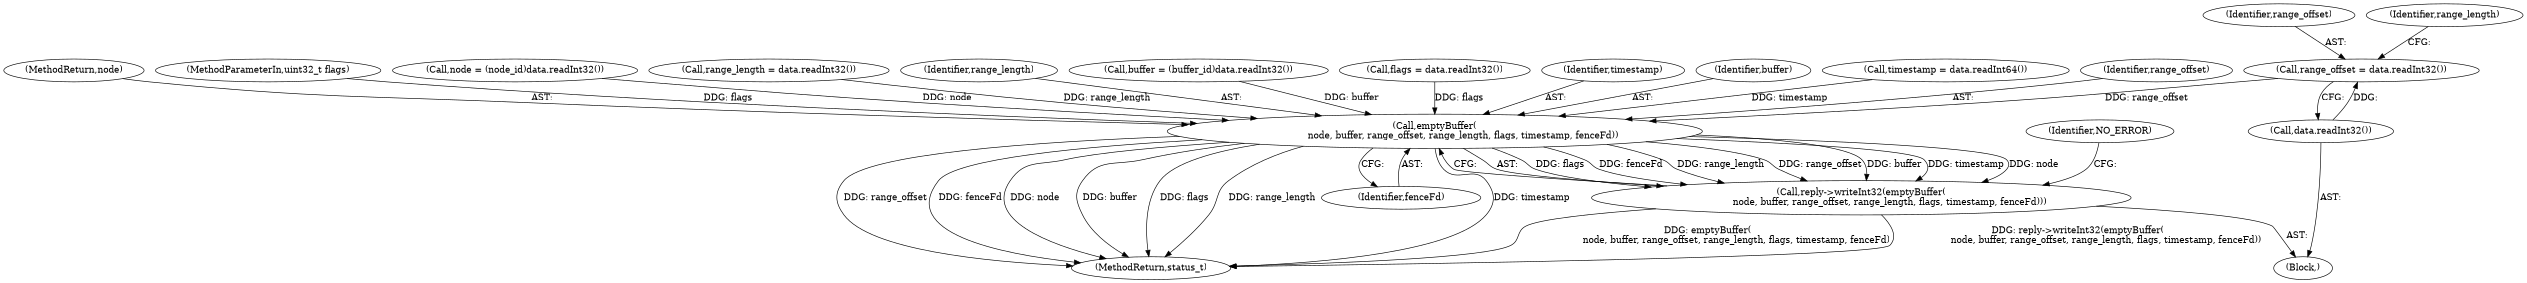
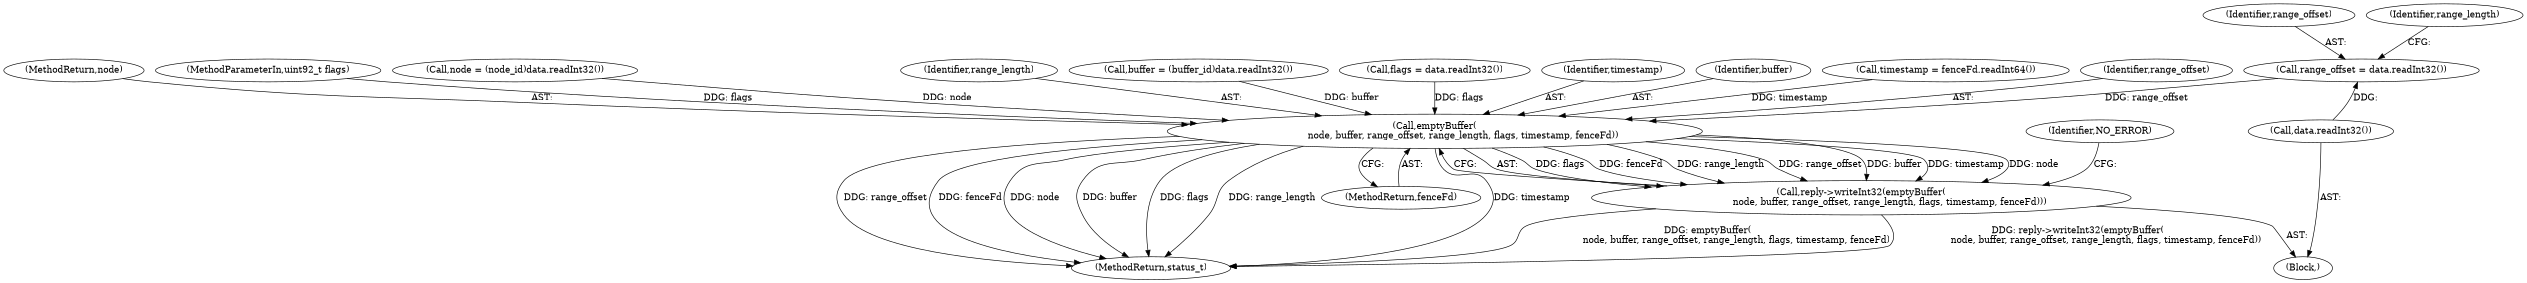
(268, 70) -> (268, 70)
(769, 70) -> none
(1946, 70) -> (1946, 70)
(2321, 95) -> none
(1401, 198) -> (1401, 198)
